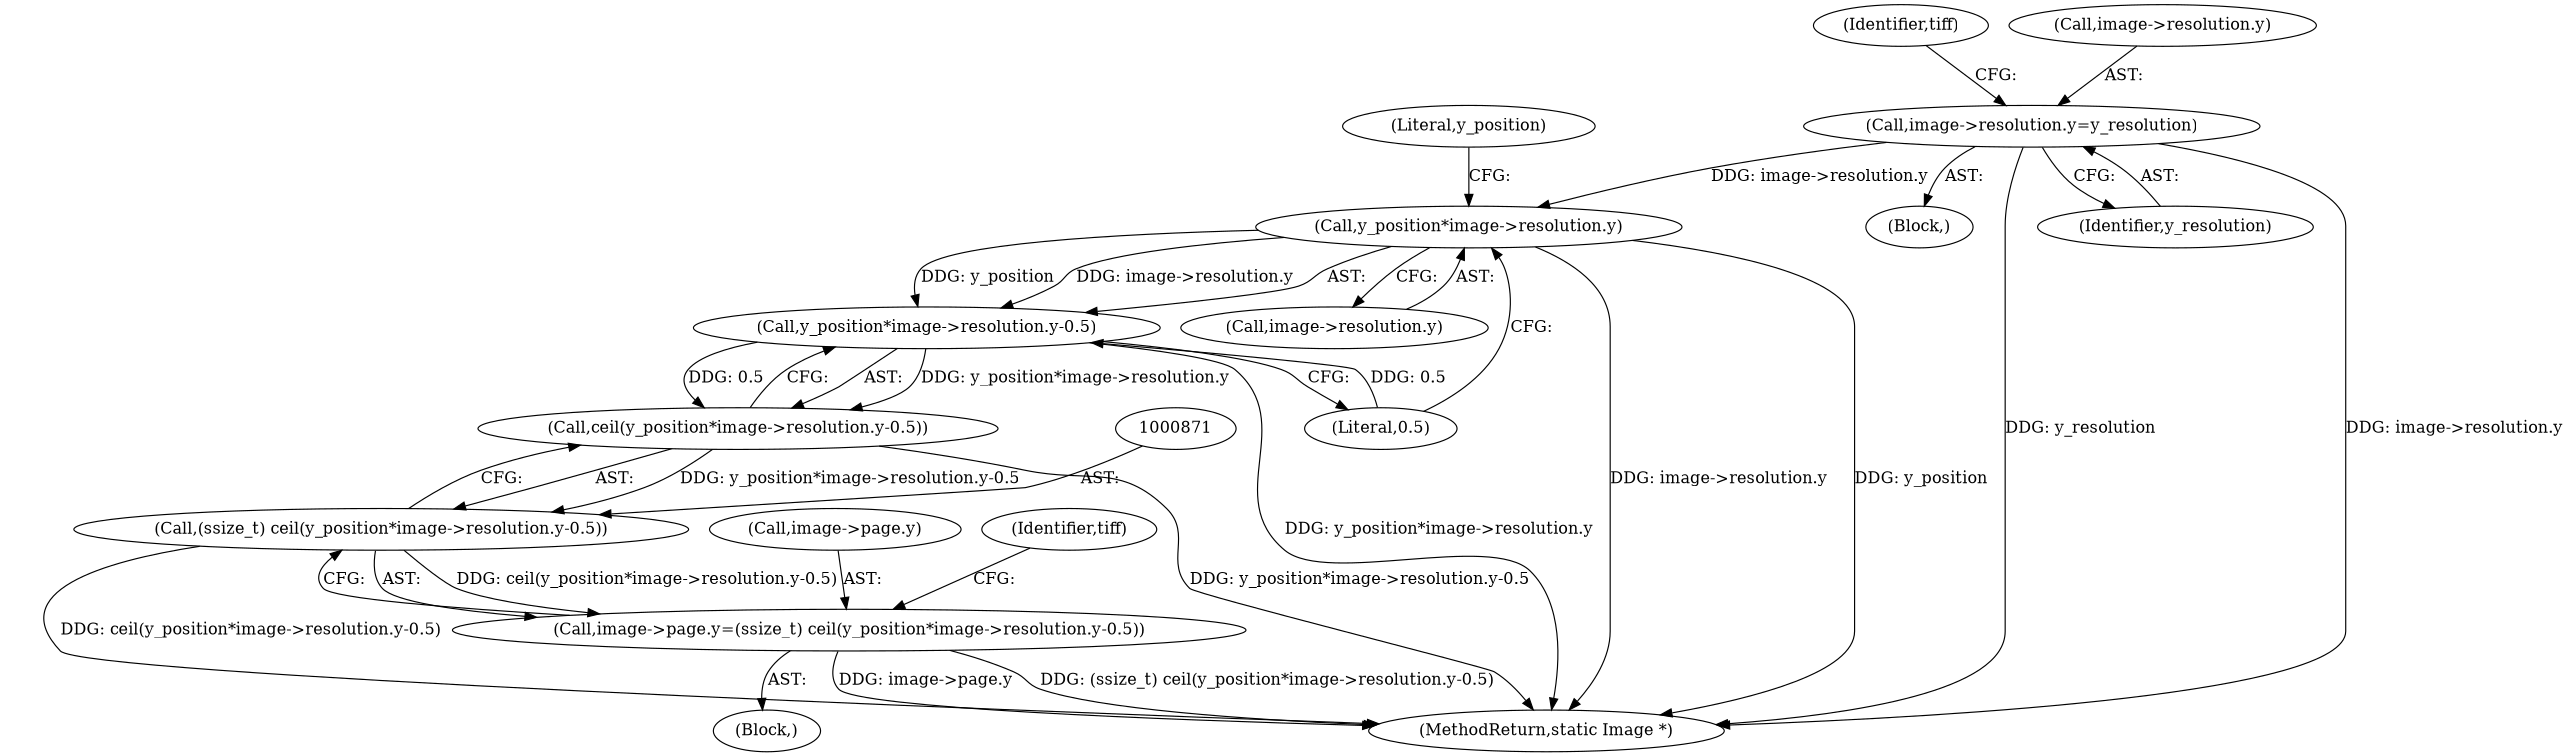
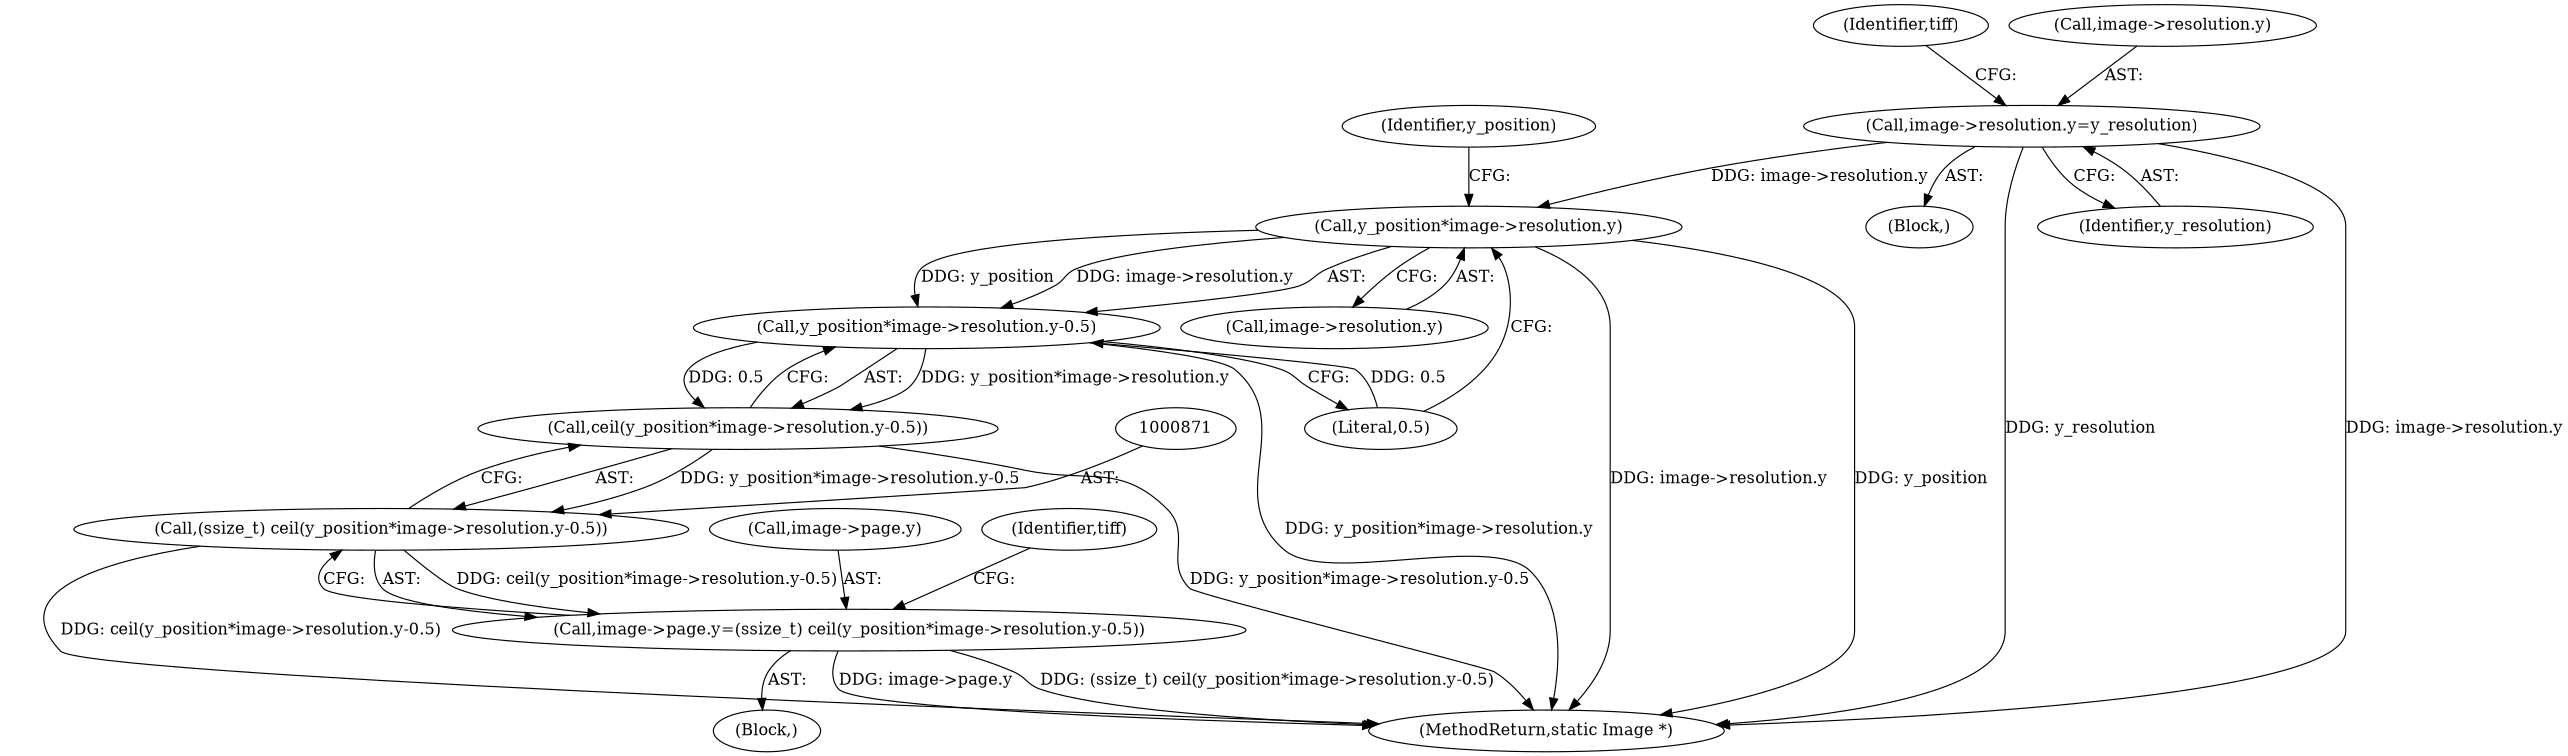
(1469, 126) -> (1469, 126)
